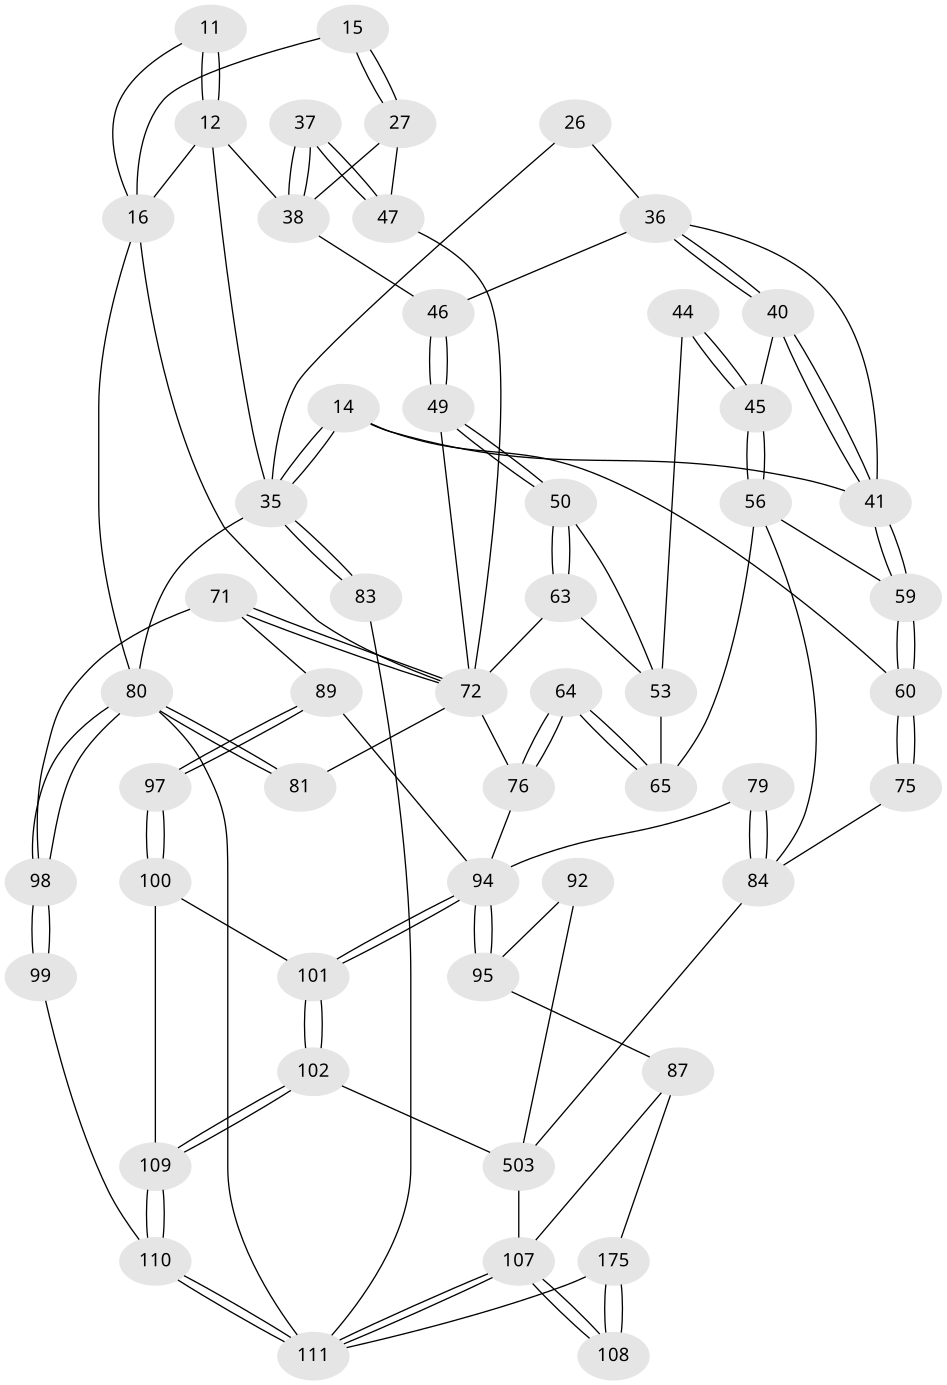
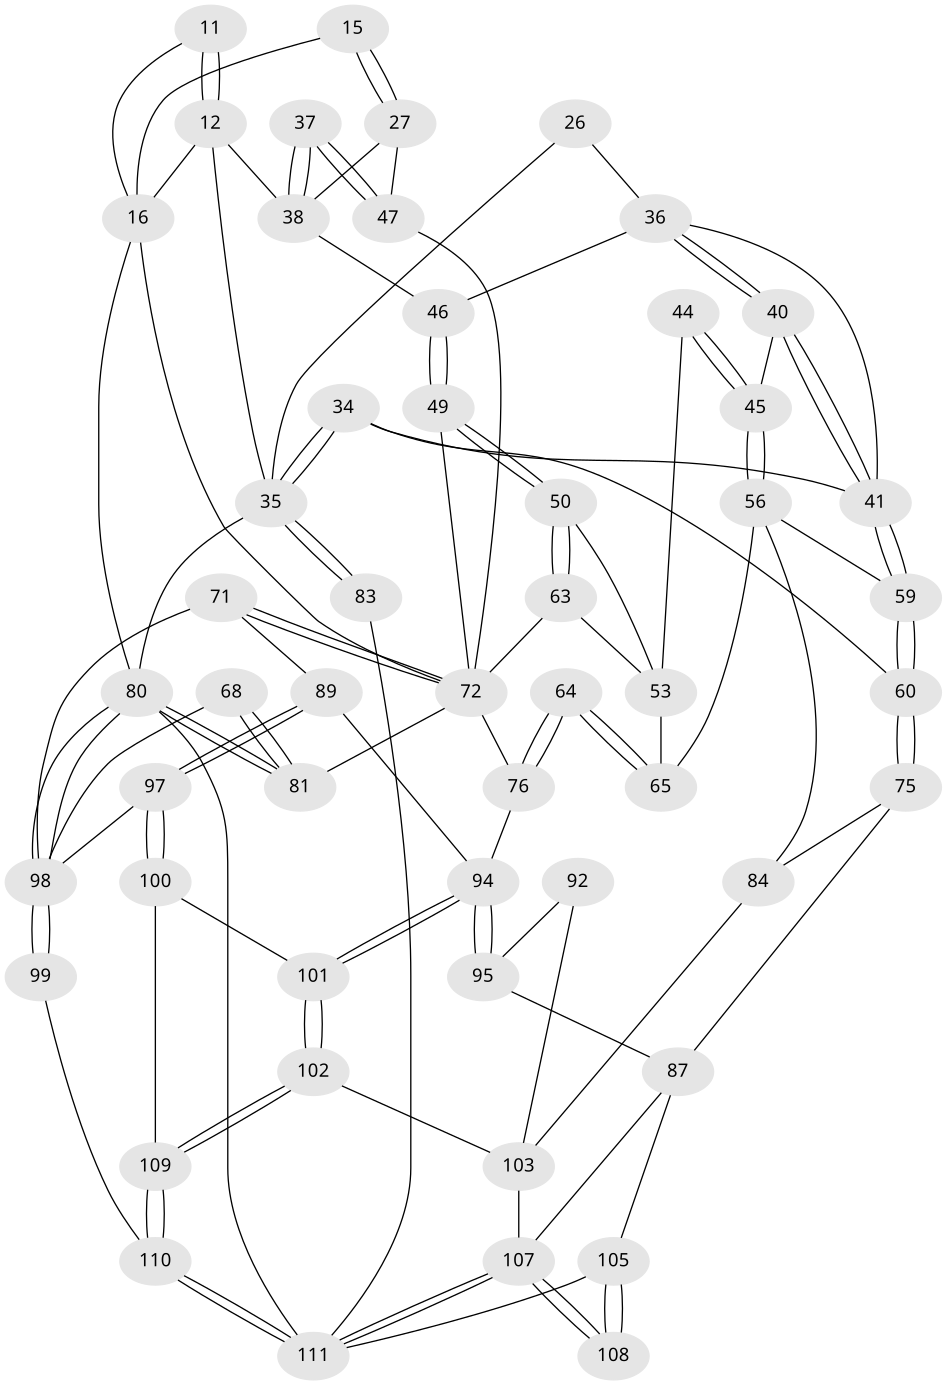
(344, 408) -> (344, 408)
none -> (232, 693)
(758, 787) -> none
none -> (98, 835)
none -> (792, 930)
(519, 1167) -> (519, 1167)
(614, 1261) -> (614, 1261)
